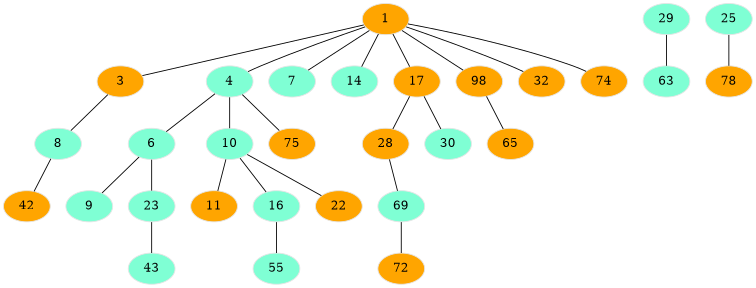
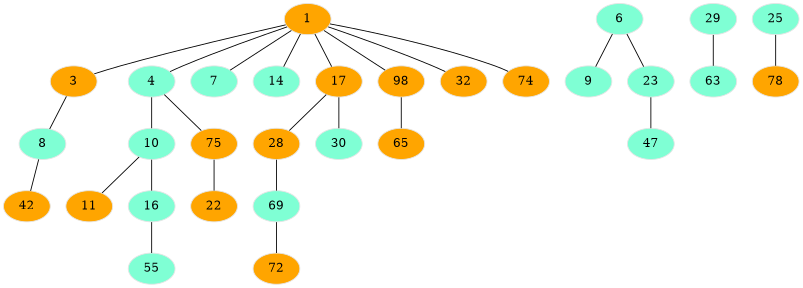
(191, 113) -> none
(284, 175) -> (214, 175)
(152, 269) -> (651, 144)
